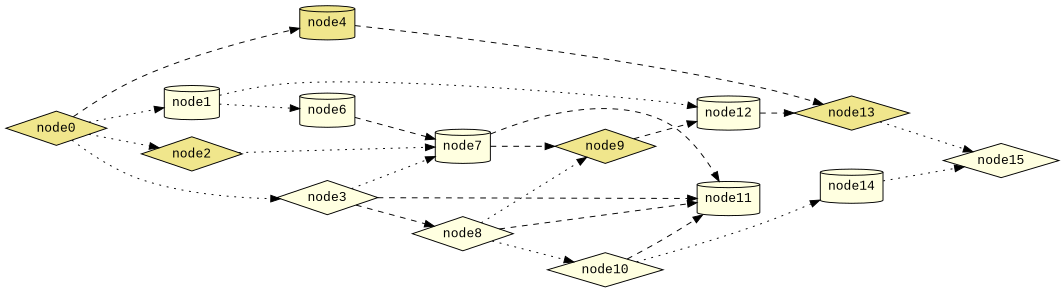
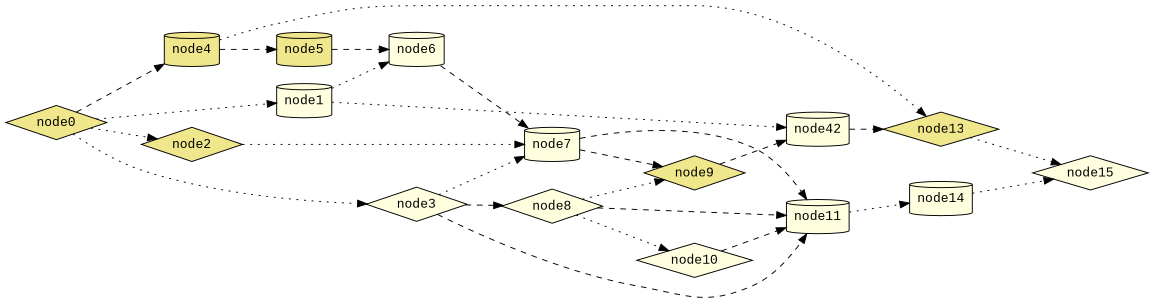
none -> (304, 49)
(586, 56) -> (581, 6)
(728, 113) -> (818, 129)
(725, 236) -> (875, 208)
